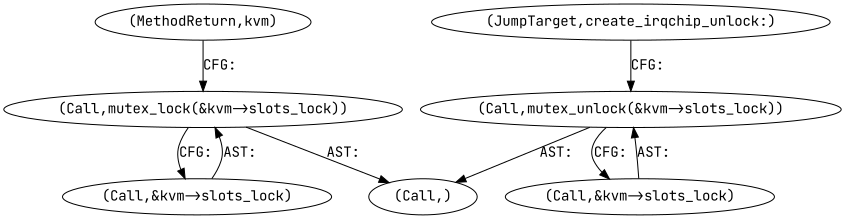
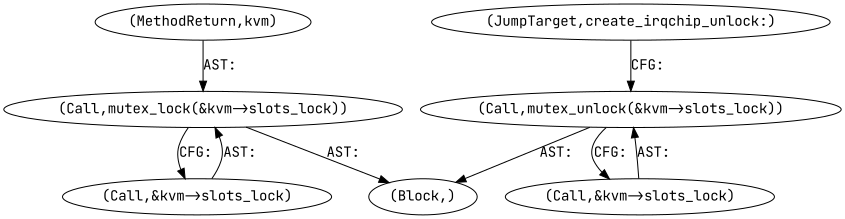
(224, 66) -> (224, 66)
(423, 197) -> (423, 197)
